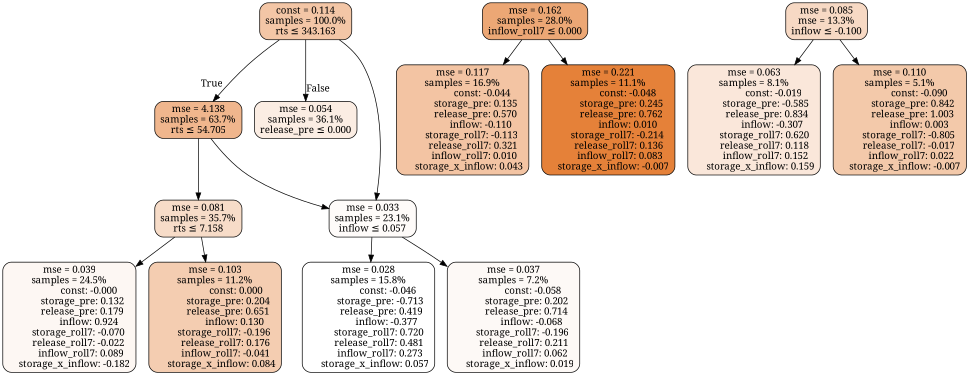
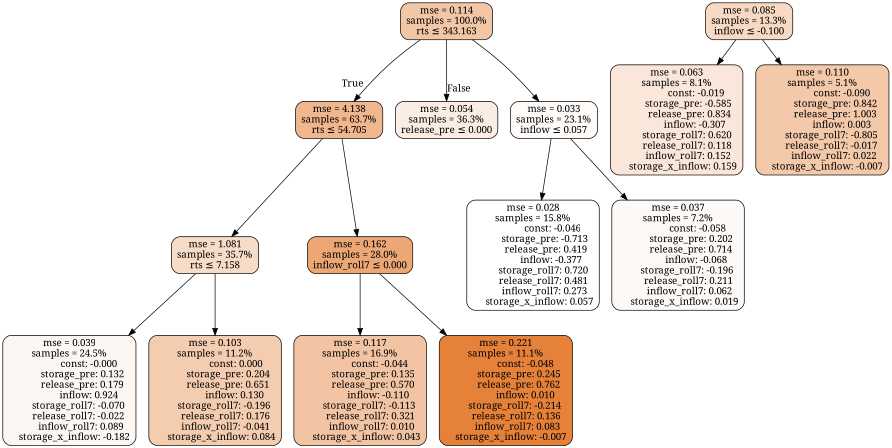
(306, 21) -> (447, 21)
(827, 21) -> (749, 21)
(306, 120) -> (447, 120)
(260, 182) -> (349, 184)
(198, 219) -> (215, 255)
